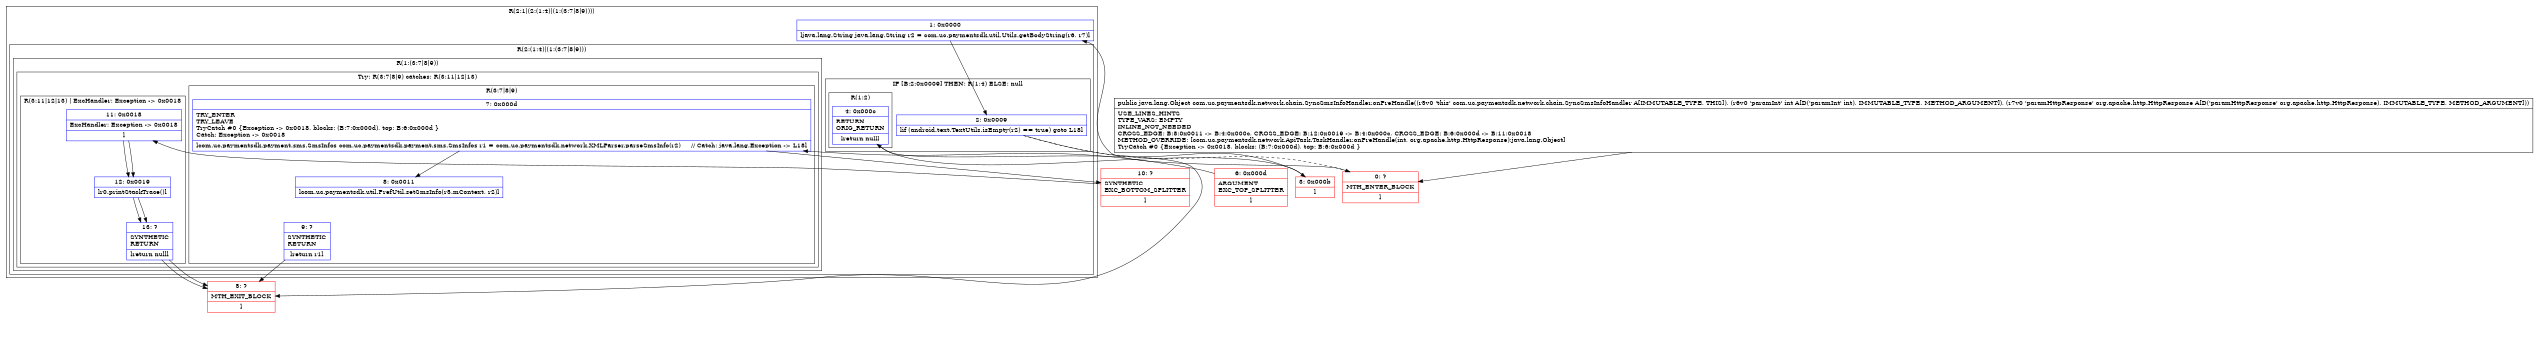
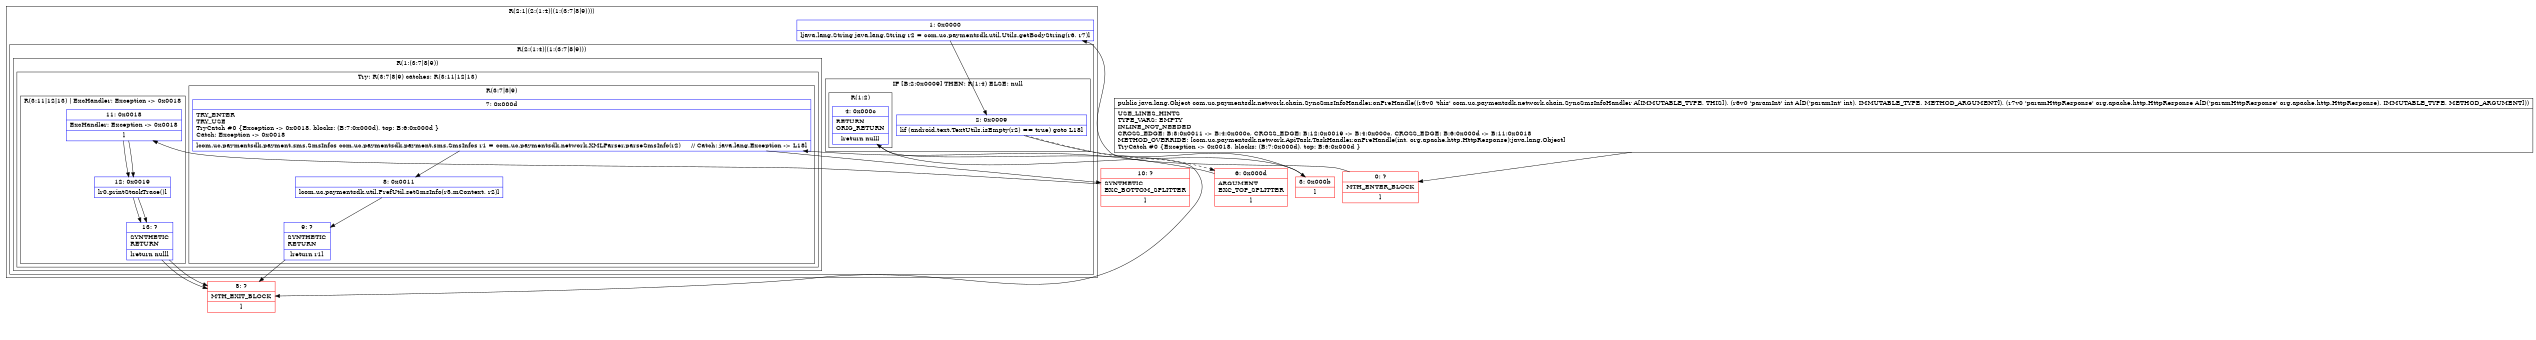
(215, 122) -> (211, 122)
(1184, 158) -> (1117, 156)
none -> (358, 211)
